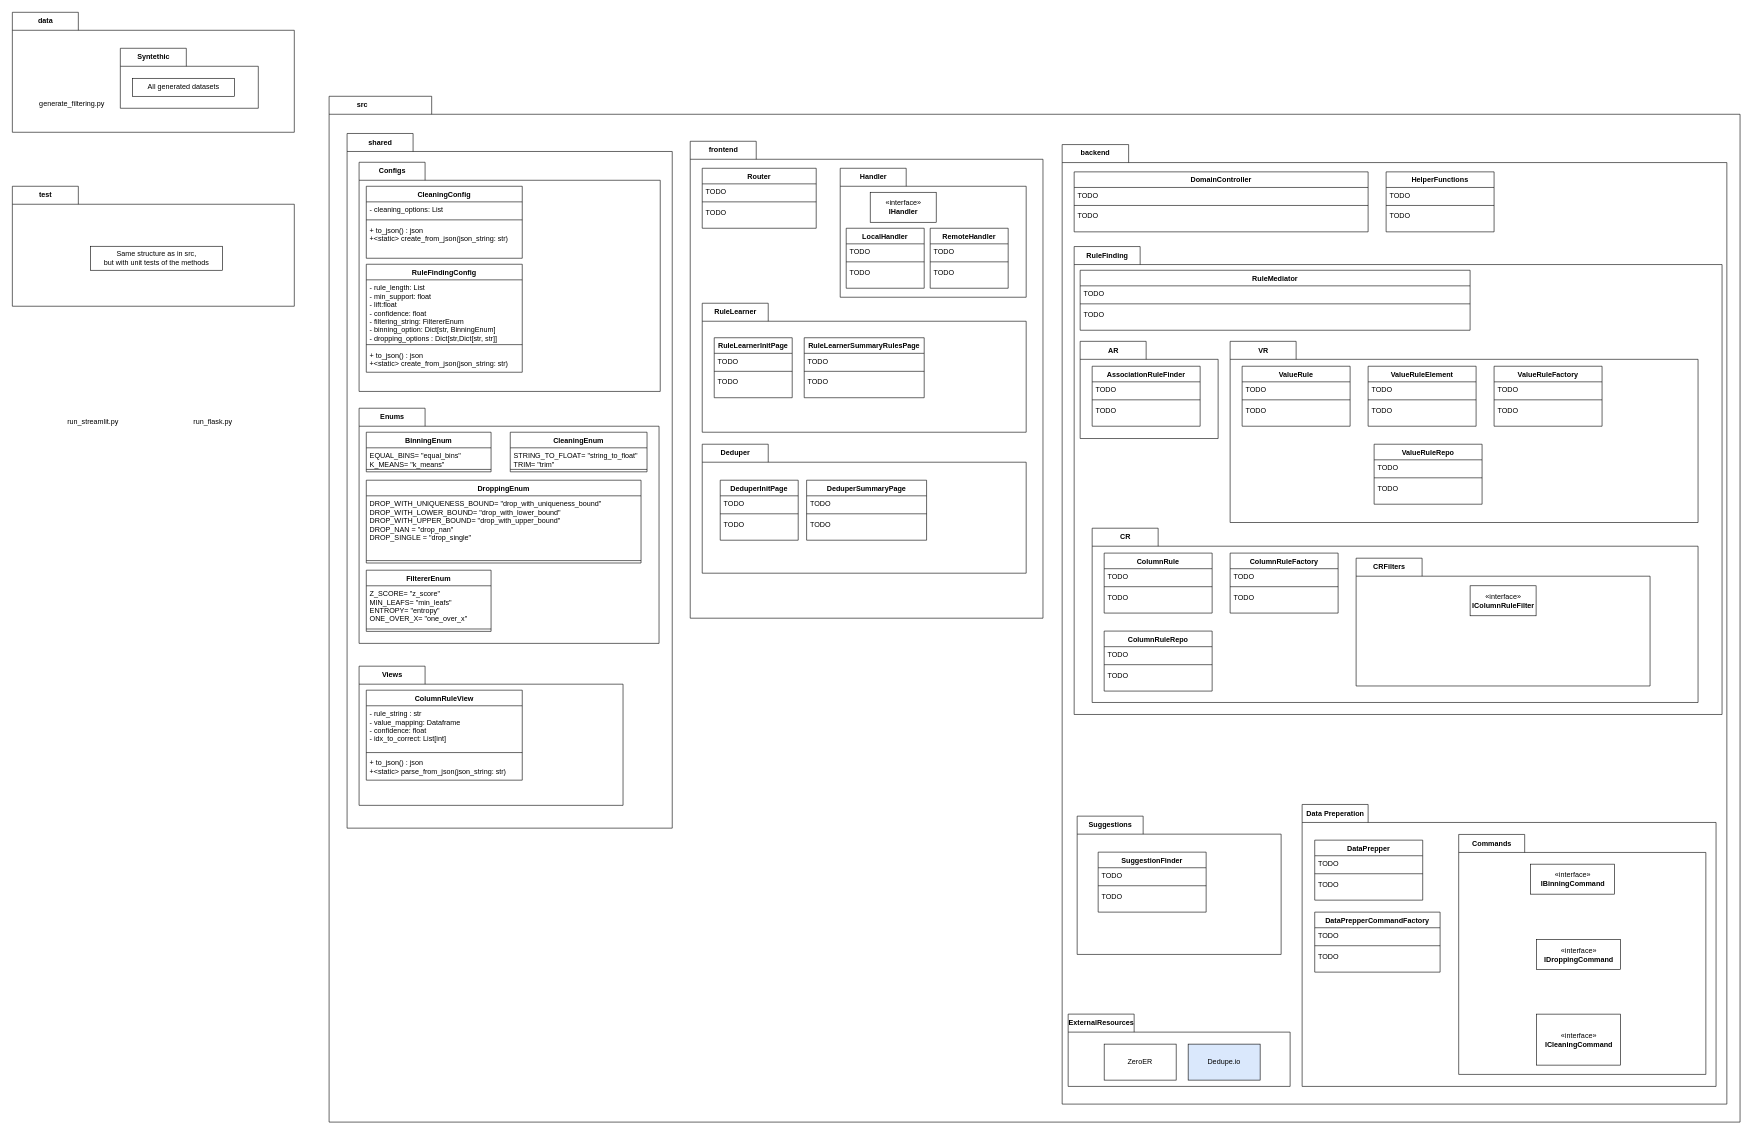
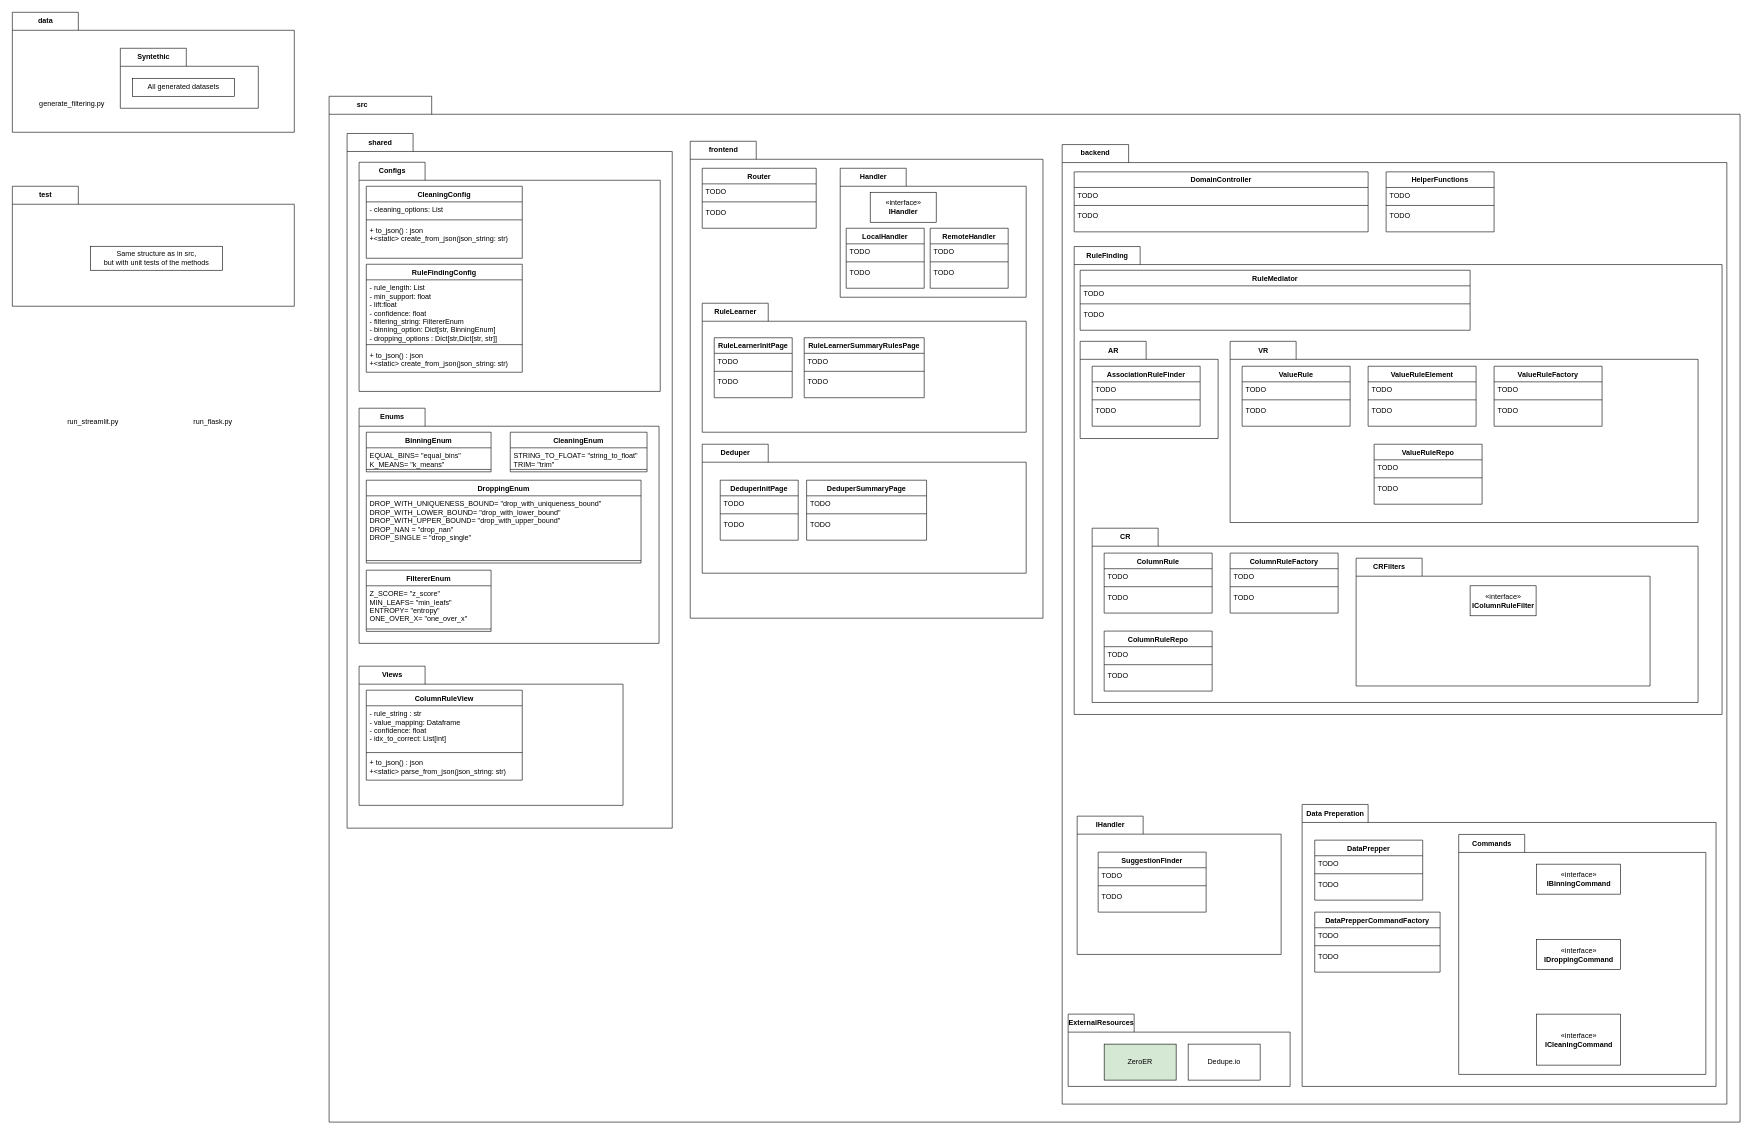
(1111, 825) -> (1111, 825)
(1573, 879) -> (1579, 879)
(1140, 1062) -> (1140, 1062)
(1224, 1062) -> (1224, 1062)
